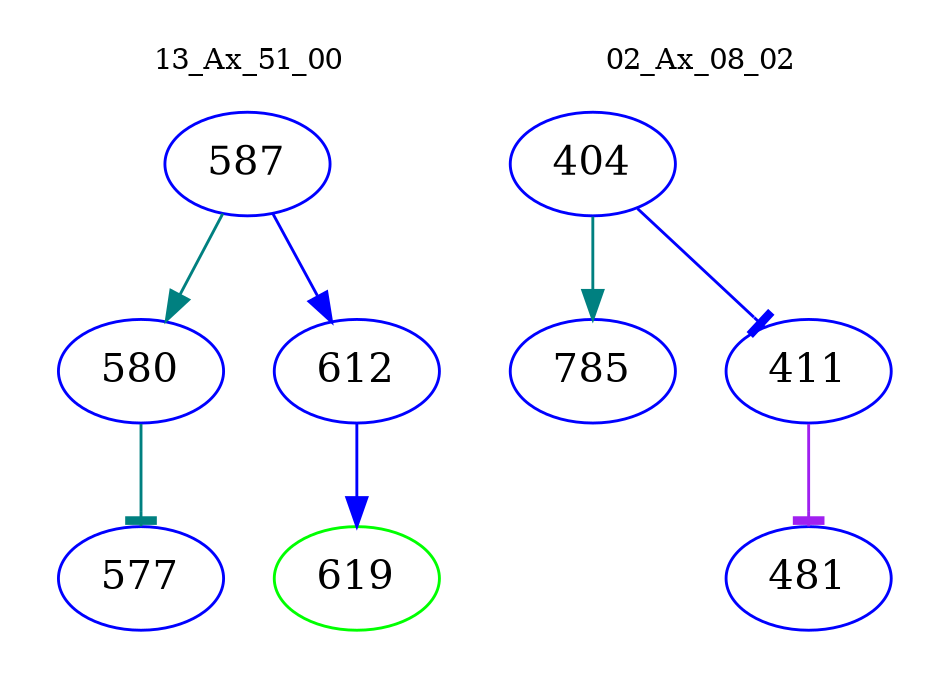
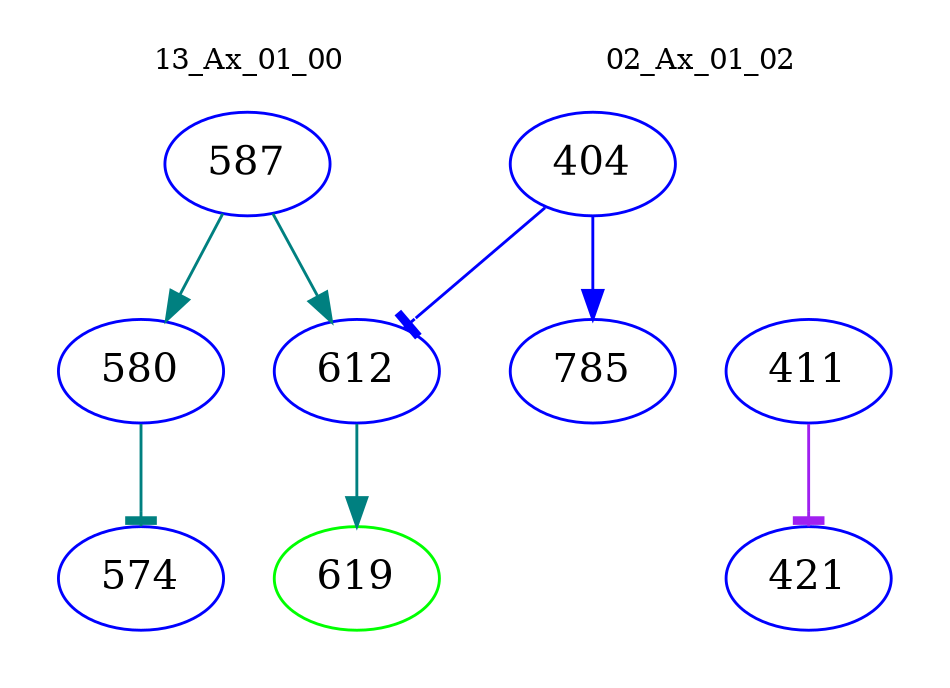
(249, 62) -> (249, 62)
(701, 62) -> (701, 62)
(593, 254) -> (593, 254)
(295, 255) -> (295, 255)
(696, 263) -> (506, 241)
(357, 461) -> (357, 461)
(141, 578) -> (141, 578)
(809, 578) -> (809, 578)
